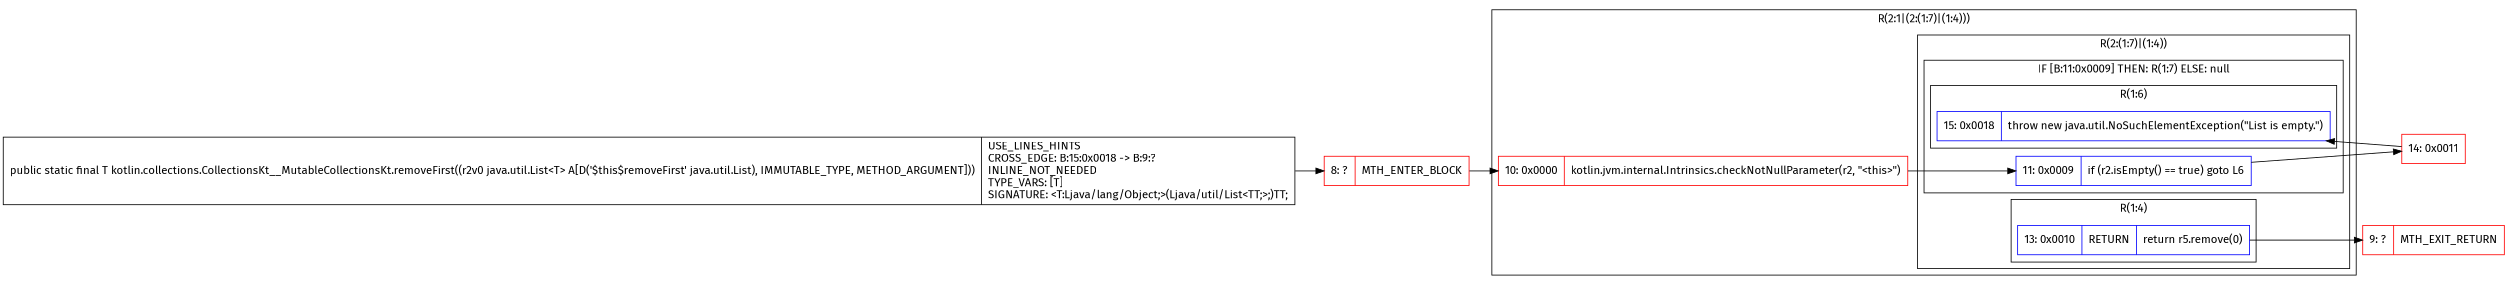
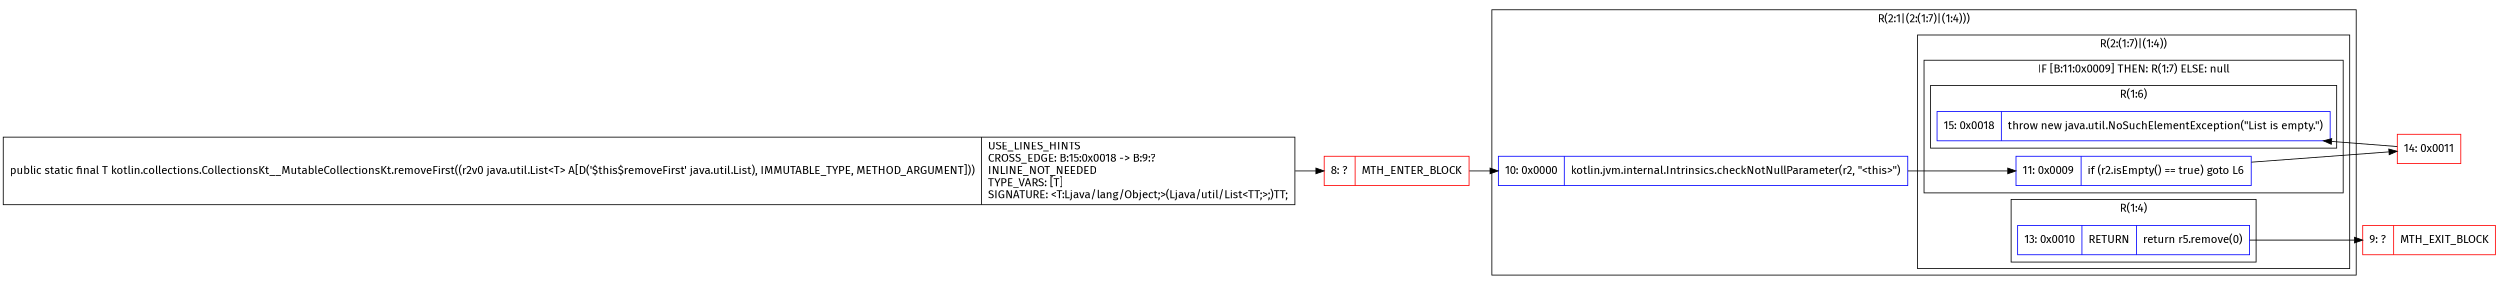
(1703, 171) -> (1703, 171)
(2449, 240) -> (2445, 240)
